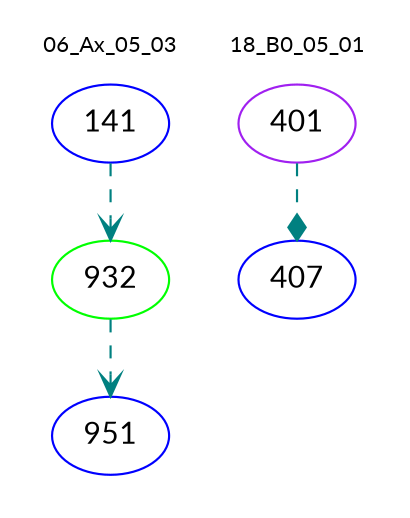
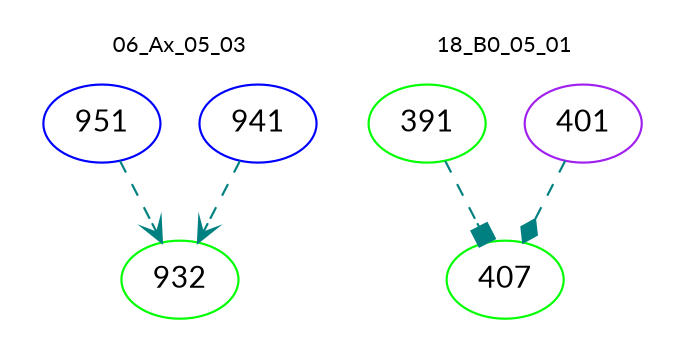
(111, 124) -> (258, 124)
none -> (427, 124)
(297, 280) -> (505, 280)
(111, 347) -> (136, 192)
